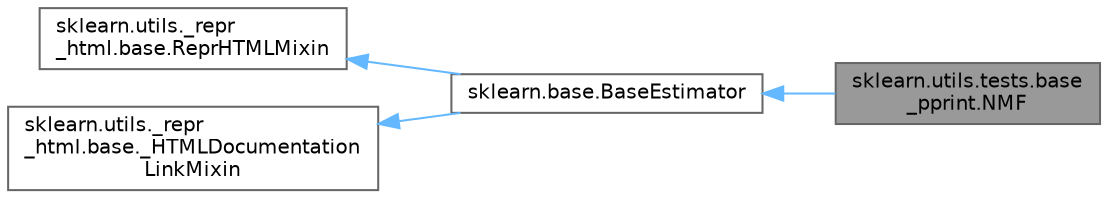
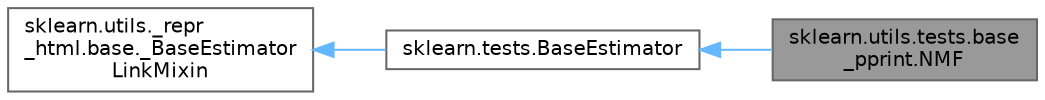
(193, 39) -> none
(607, 94) -> (543, 50)
(193, 148) -> (161, 50)
